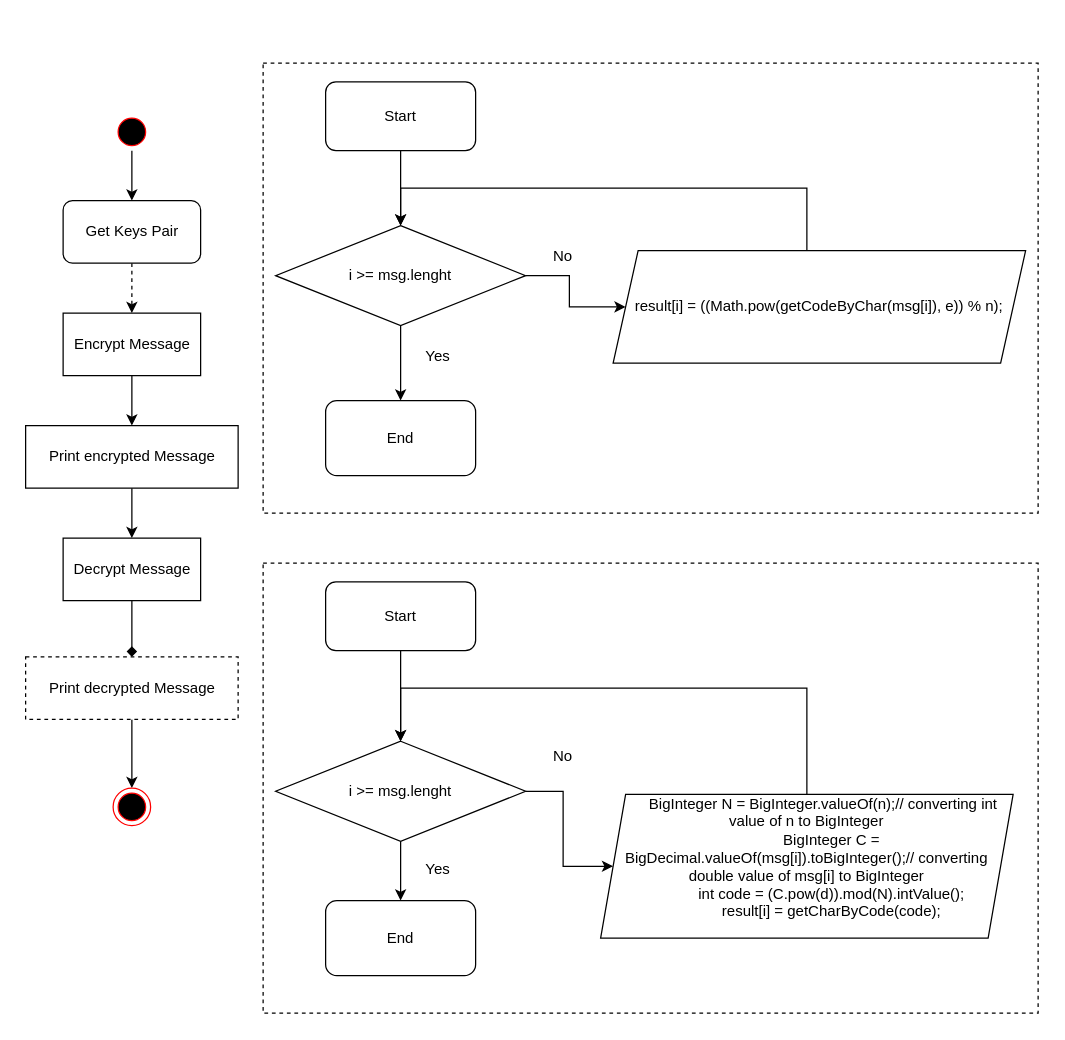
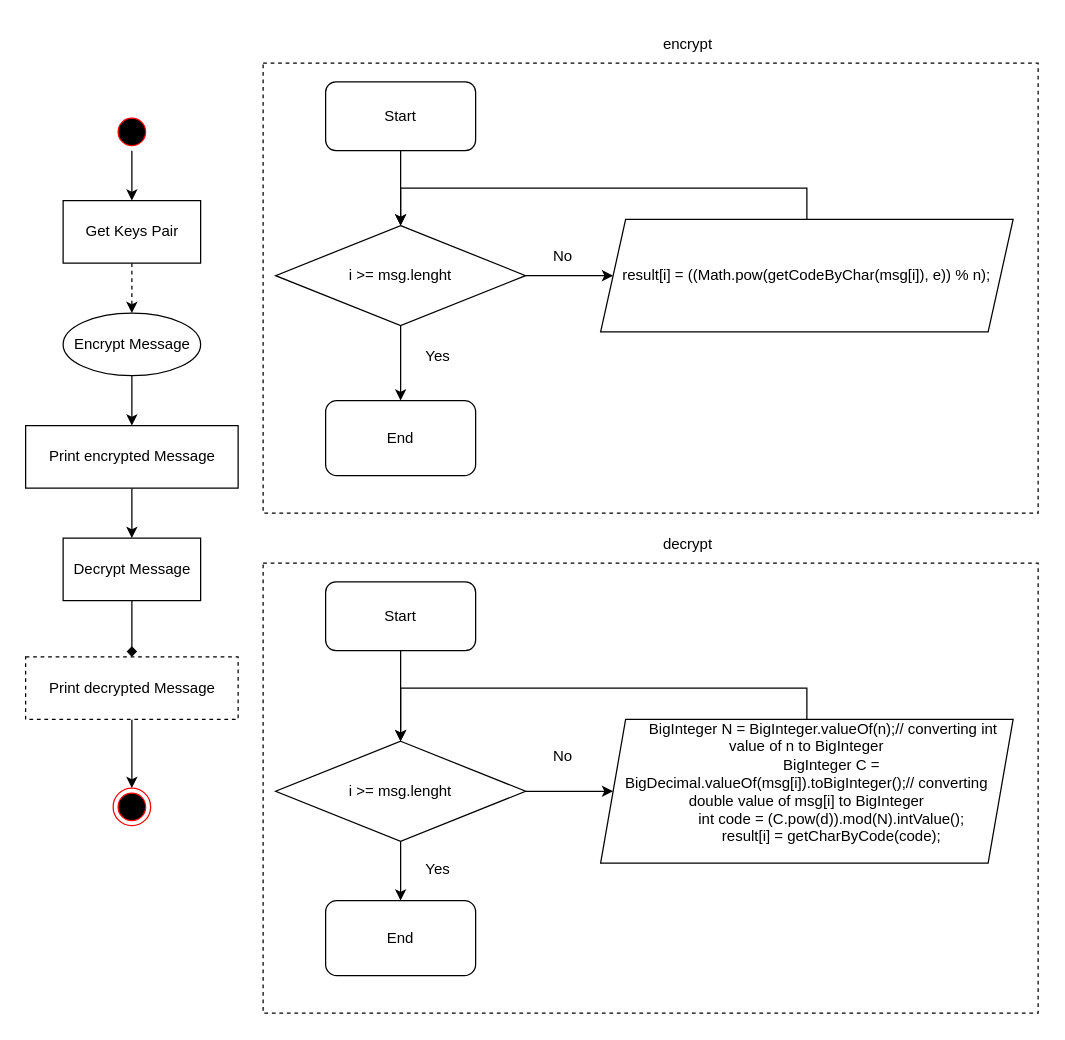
none -> (688, 44)
(132, 232) -> (132, 232)
(819, 307) -> (807, 276)
(132, 344) -> (132, 344)
none -> (688, 544)
(807, 866) -> (807, 791)
